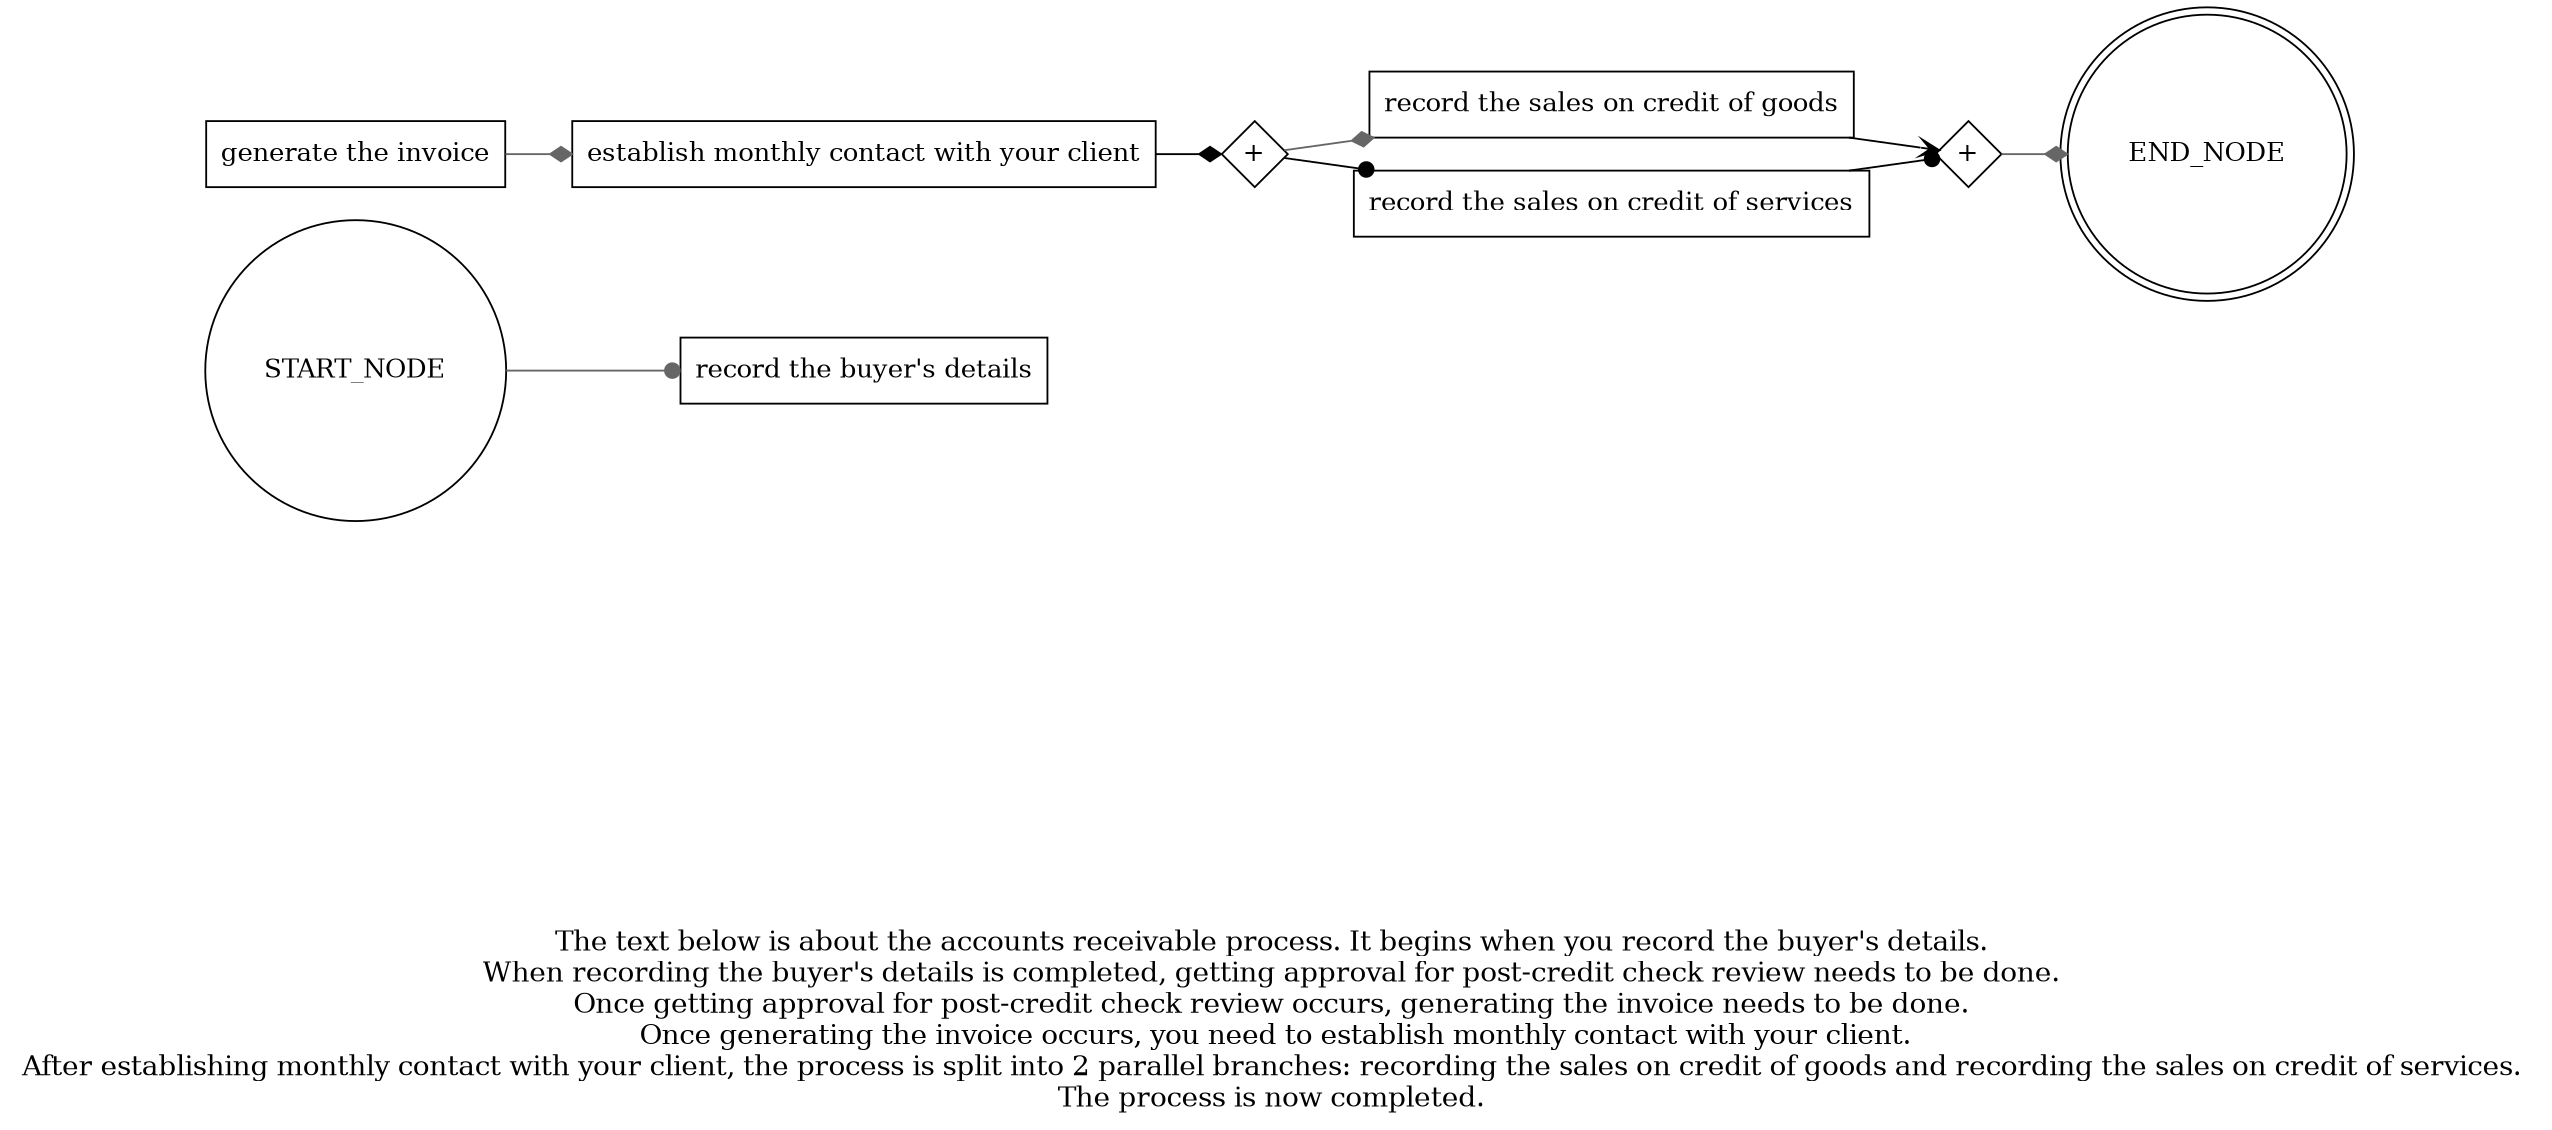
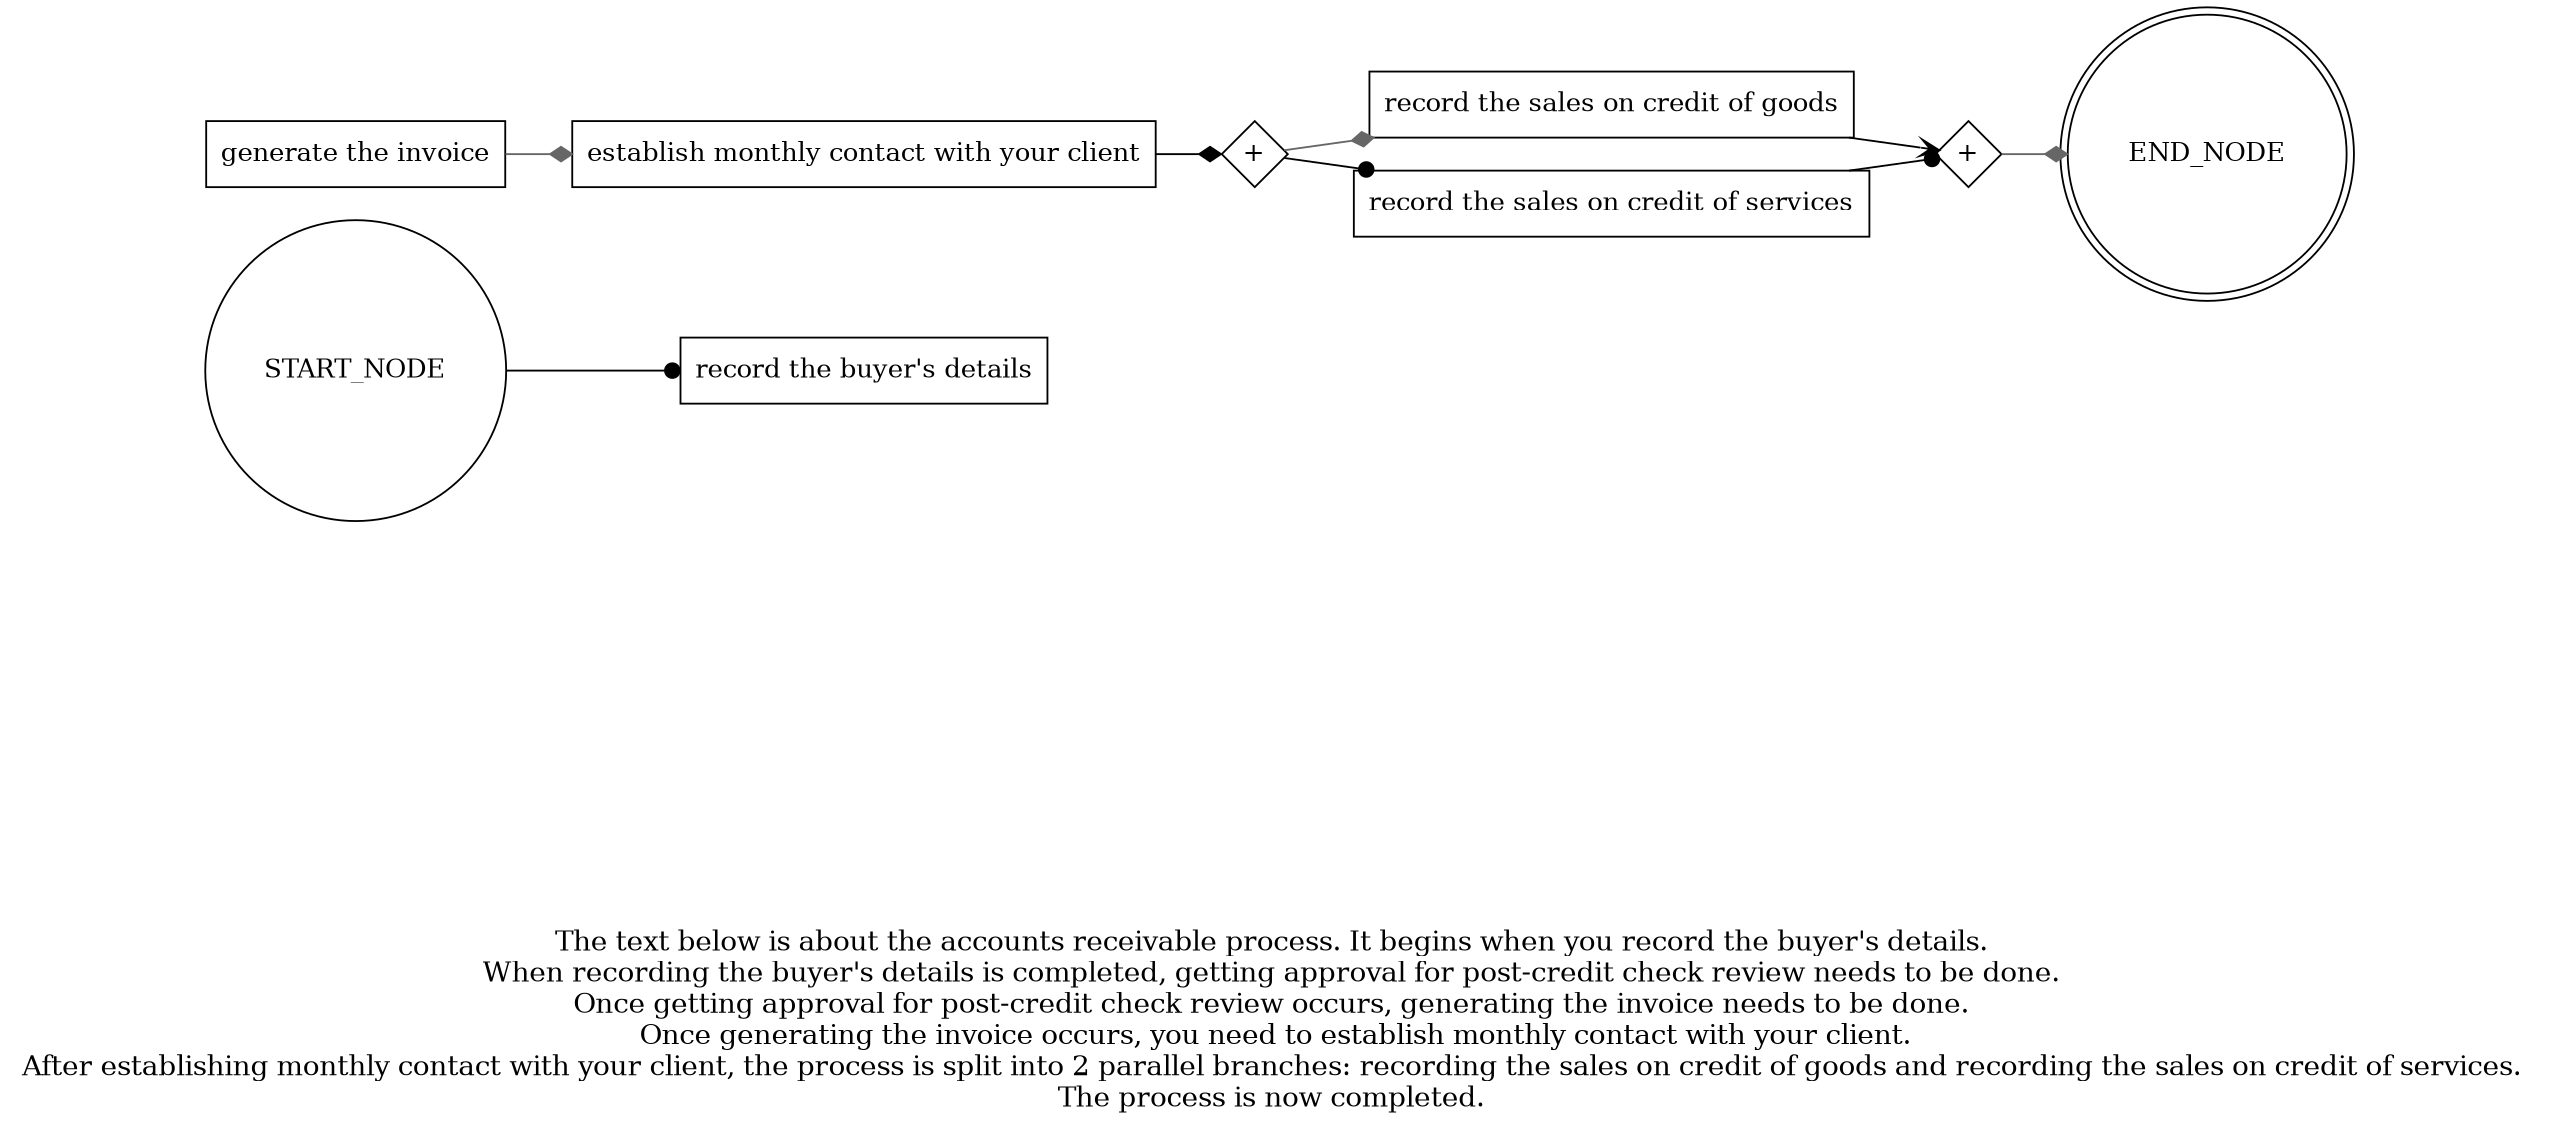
(586, 371) -> (586, 371)
